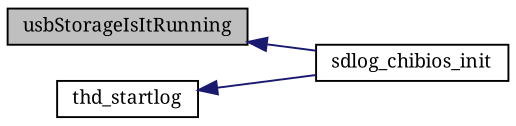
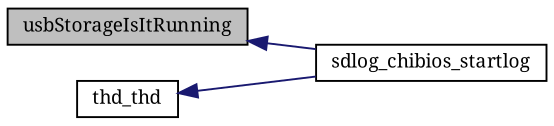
(412, 63) -> (431, 63)
(128, 99) -> (128, 99)
